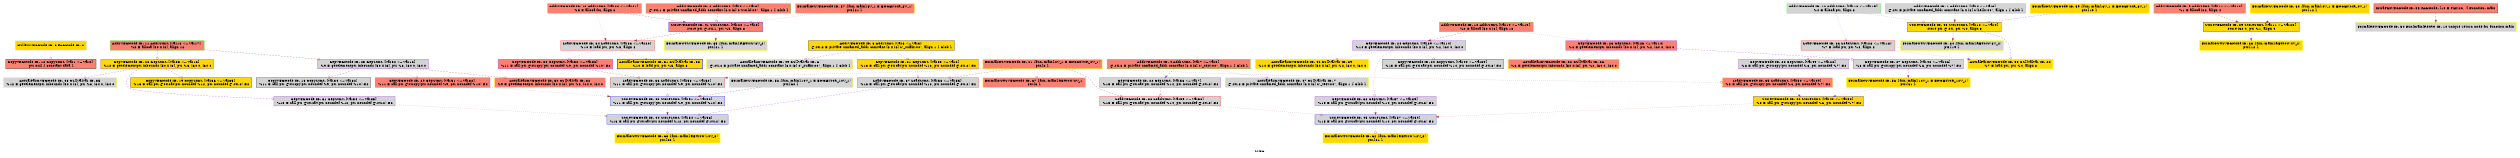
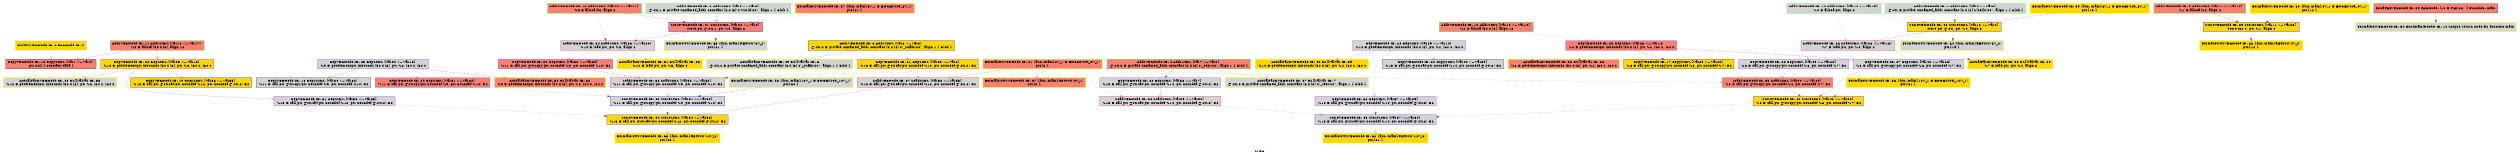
(718, 8) -> (718, 8)
(663, 36) -> (663, 36)
(1449, 36) -> none
(2002, 38) -> (1902, 36)
(261, 54) -> (105, 55)
(660, 64) -> (660, 64)
none -> (1679, 64)
(1908, 72) -> (1843, 79)
(918, 73) -> (918, 73)
none -> (1786, 73)
(1093, 83) -> (1093, 83)
(1778, 83) -> (1778, 83)
(1160, 91) -> (1160, 91)
(500, 110) -> (500, 110)
(668, 120) -> (668, 120)
